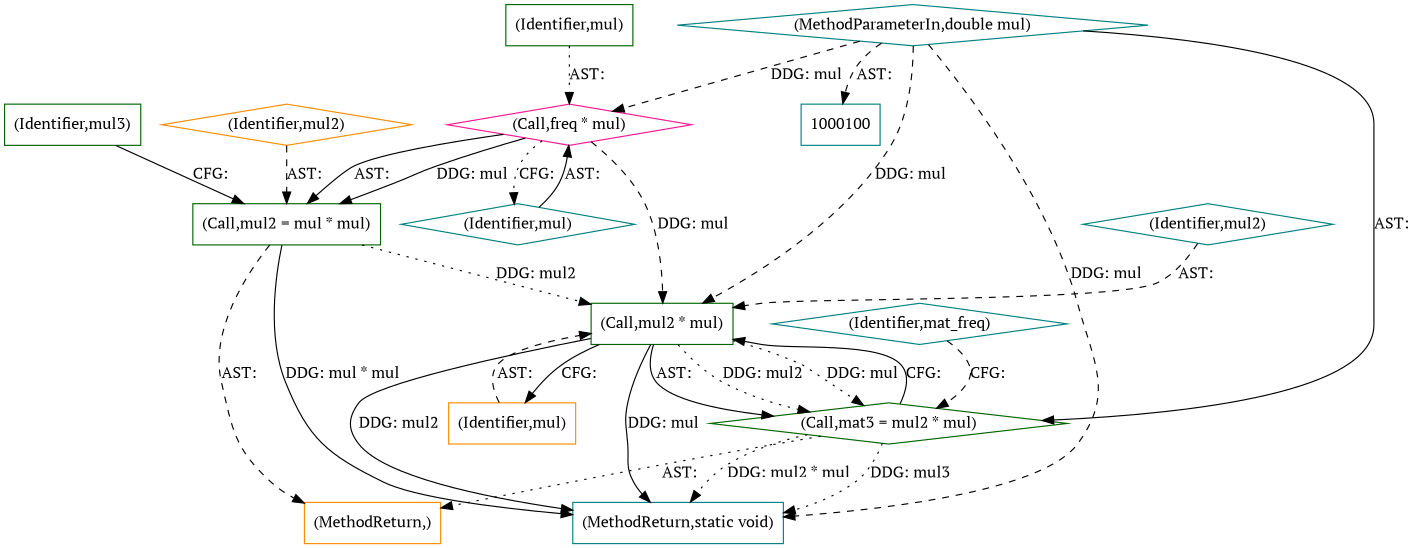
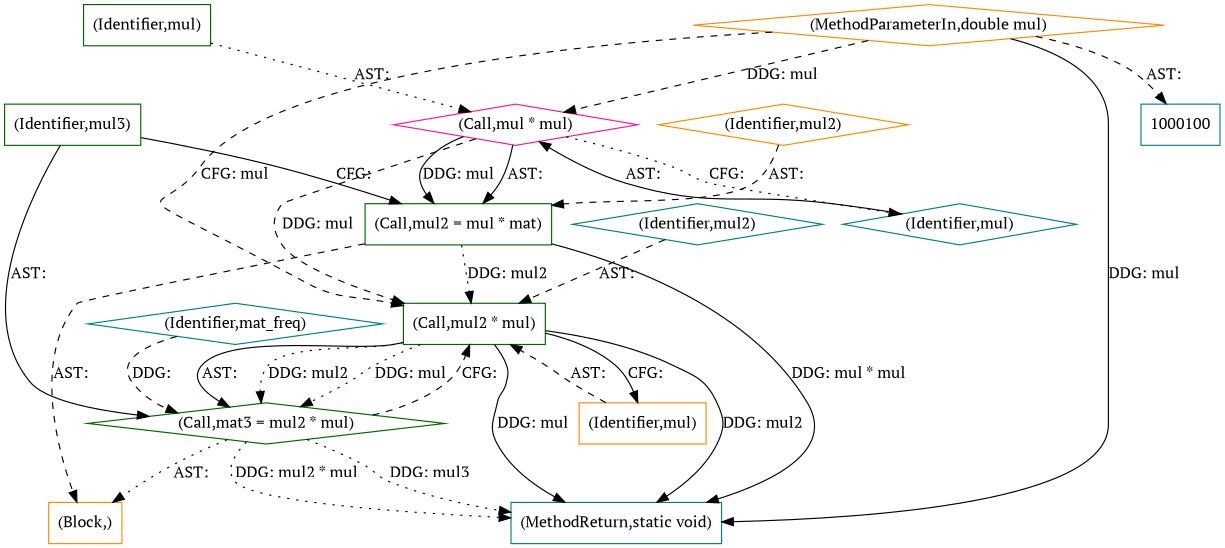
(913, 25) -> (929, 25)
(569, 125) -> (516, 125)
(911, 175) -> (235, 175)
(287, 224) -> (458, 224)
(1374, 239) -> (6, 318)
(845, 349) -> (426, 396)
(1097, 373) -> (1108, 407)
(990, 374) -> (154, 374)
(373, 523) -> (85, 523)
